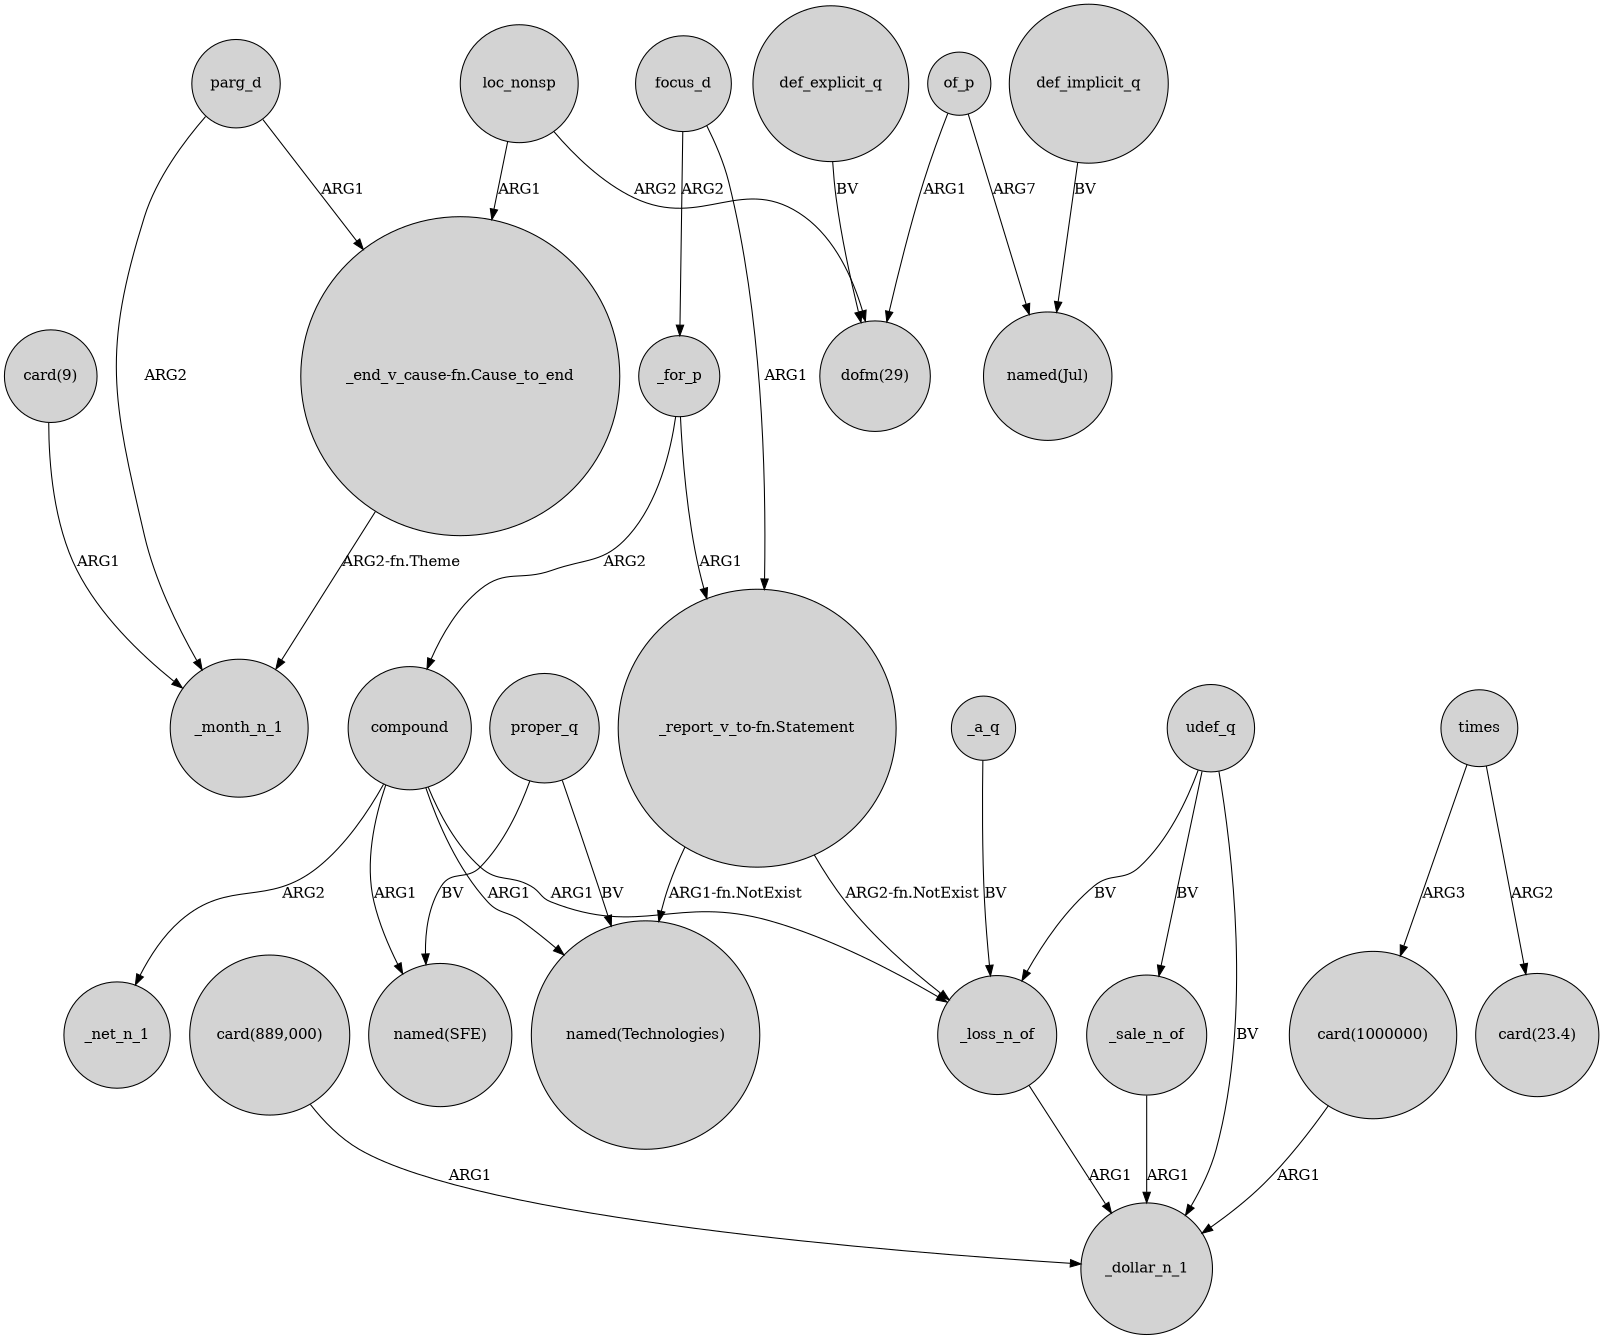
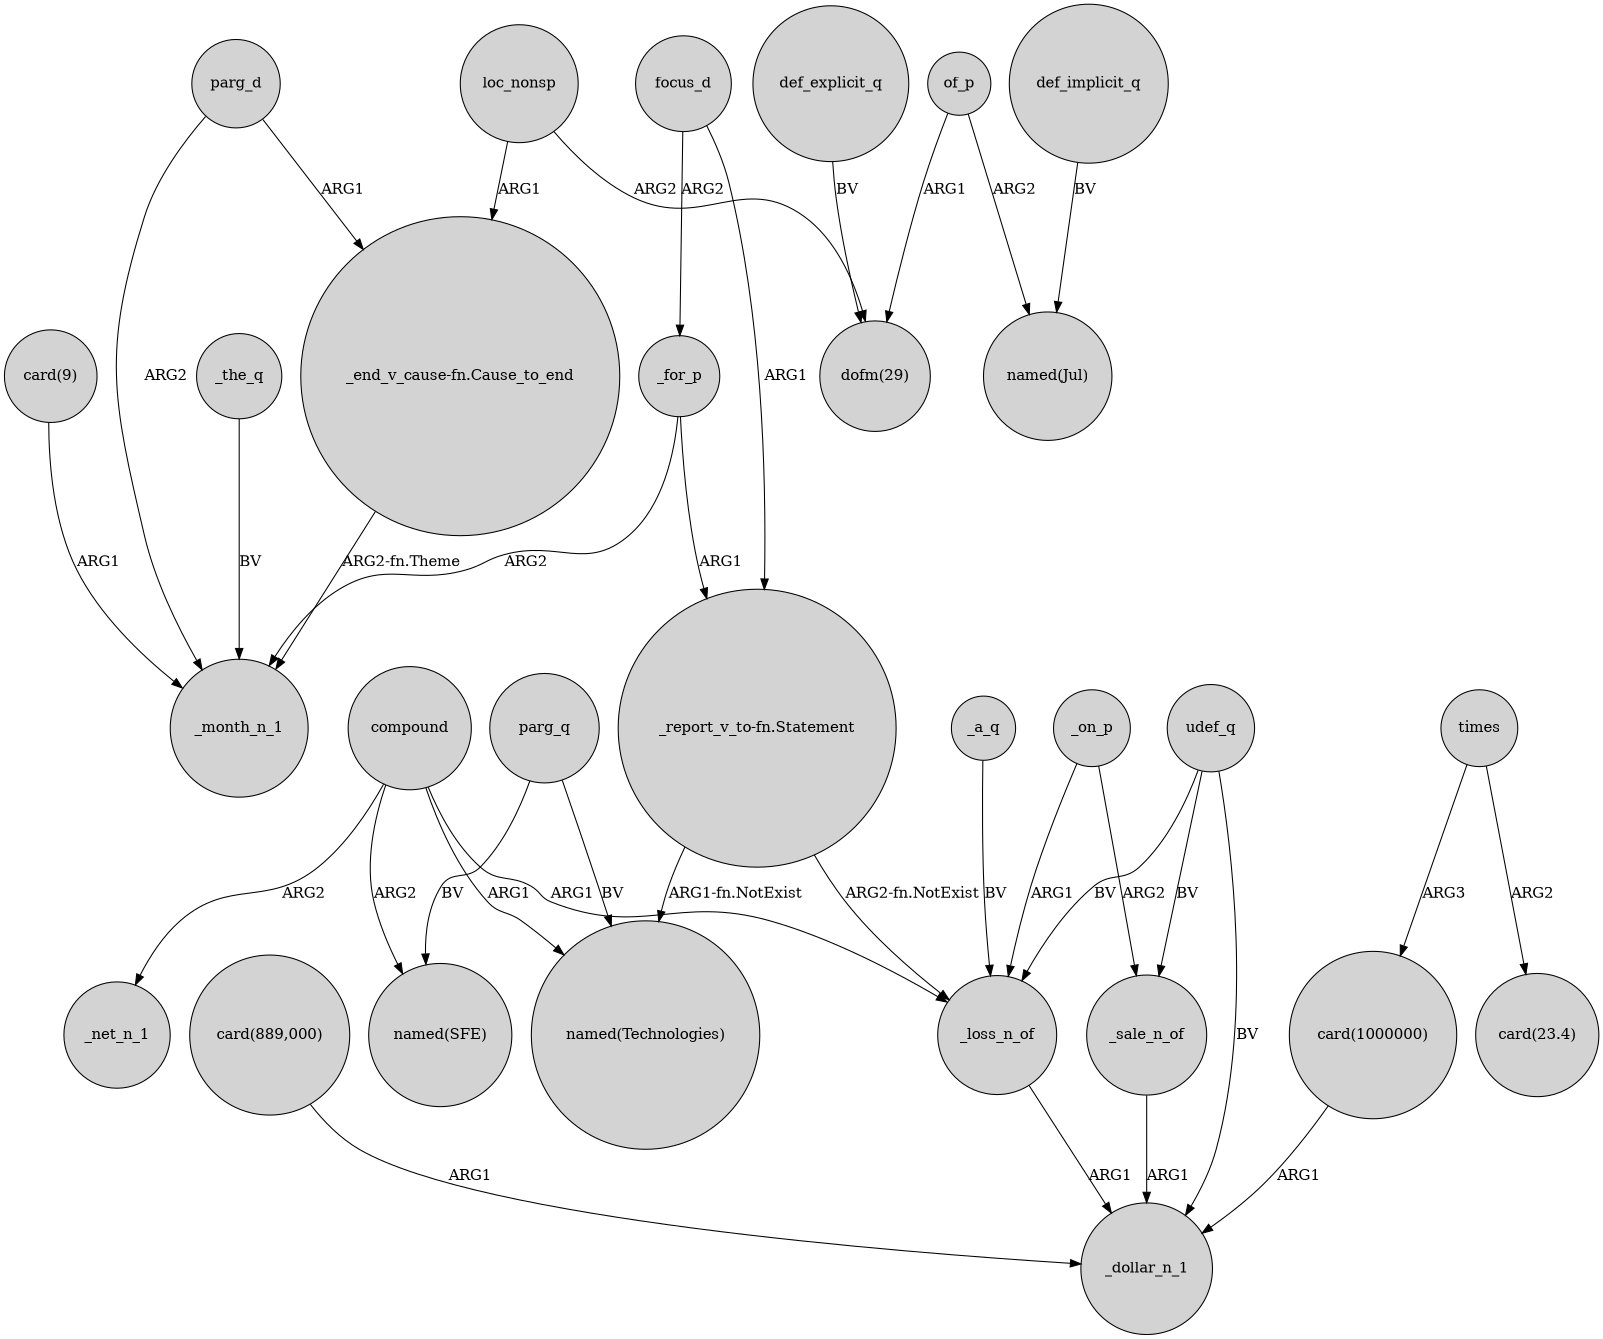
(1015, 190) -> (1015, 190)
none -> (239, 376)
(578, 563) -> (502, 555)
(544, 728) -> (544, 728)
none -> (1092, 728)
(396, 894) -> (396, 894)
